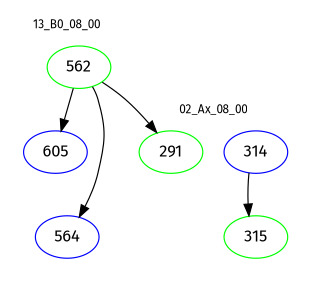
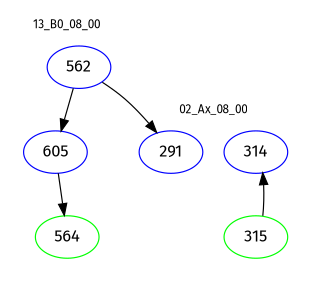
(79, 67) -> (79, 67)
(103, 147) -> (60, 188)
(171, 152) -> (171, 152)
(248, 188) -> (264, 200)
(67, 237) -> (67, 237)
